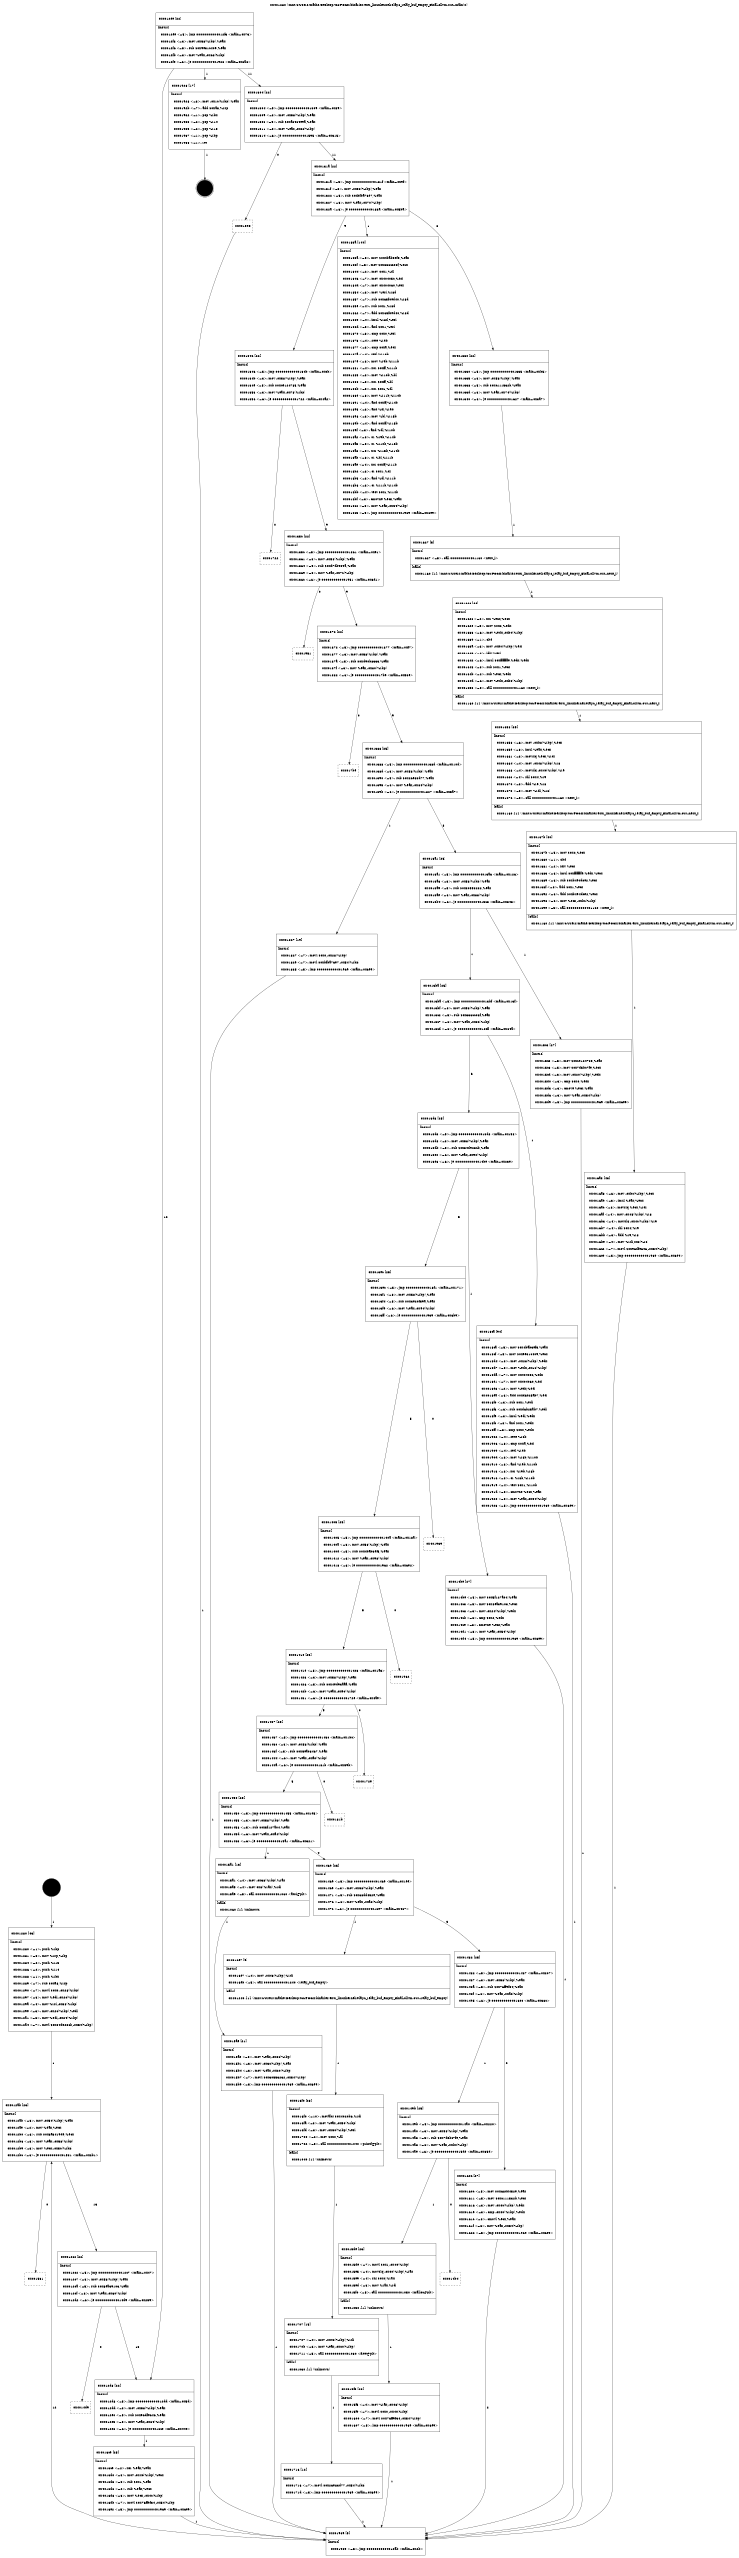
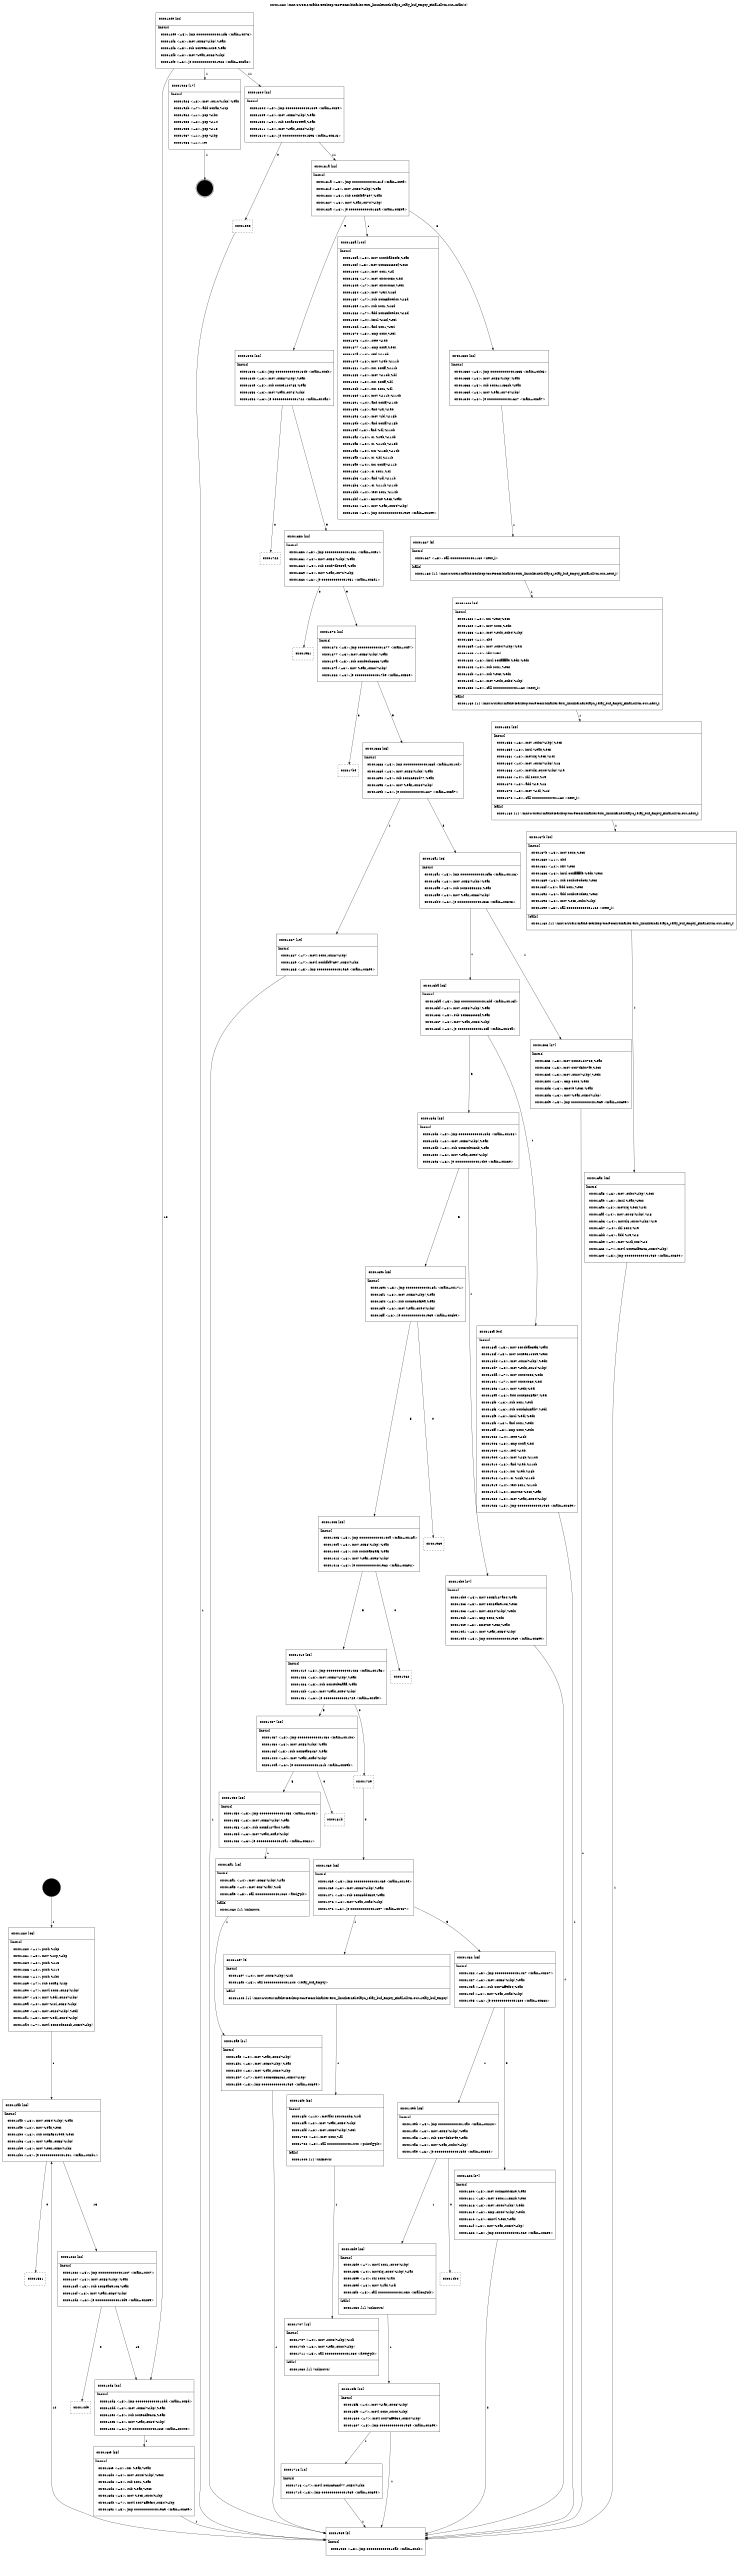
(316, 1853) -> (364, 1823)
(332, 2419) -> (358, 2447)
